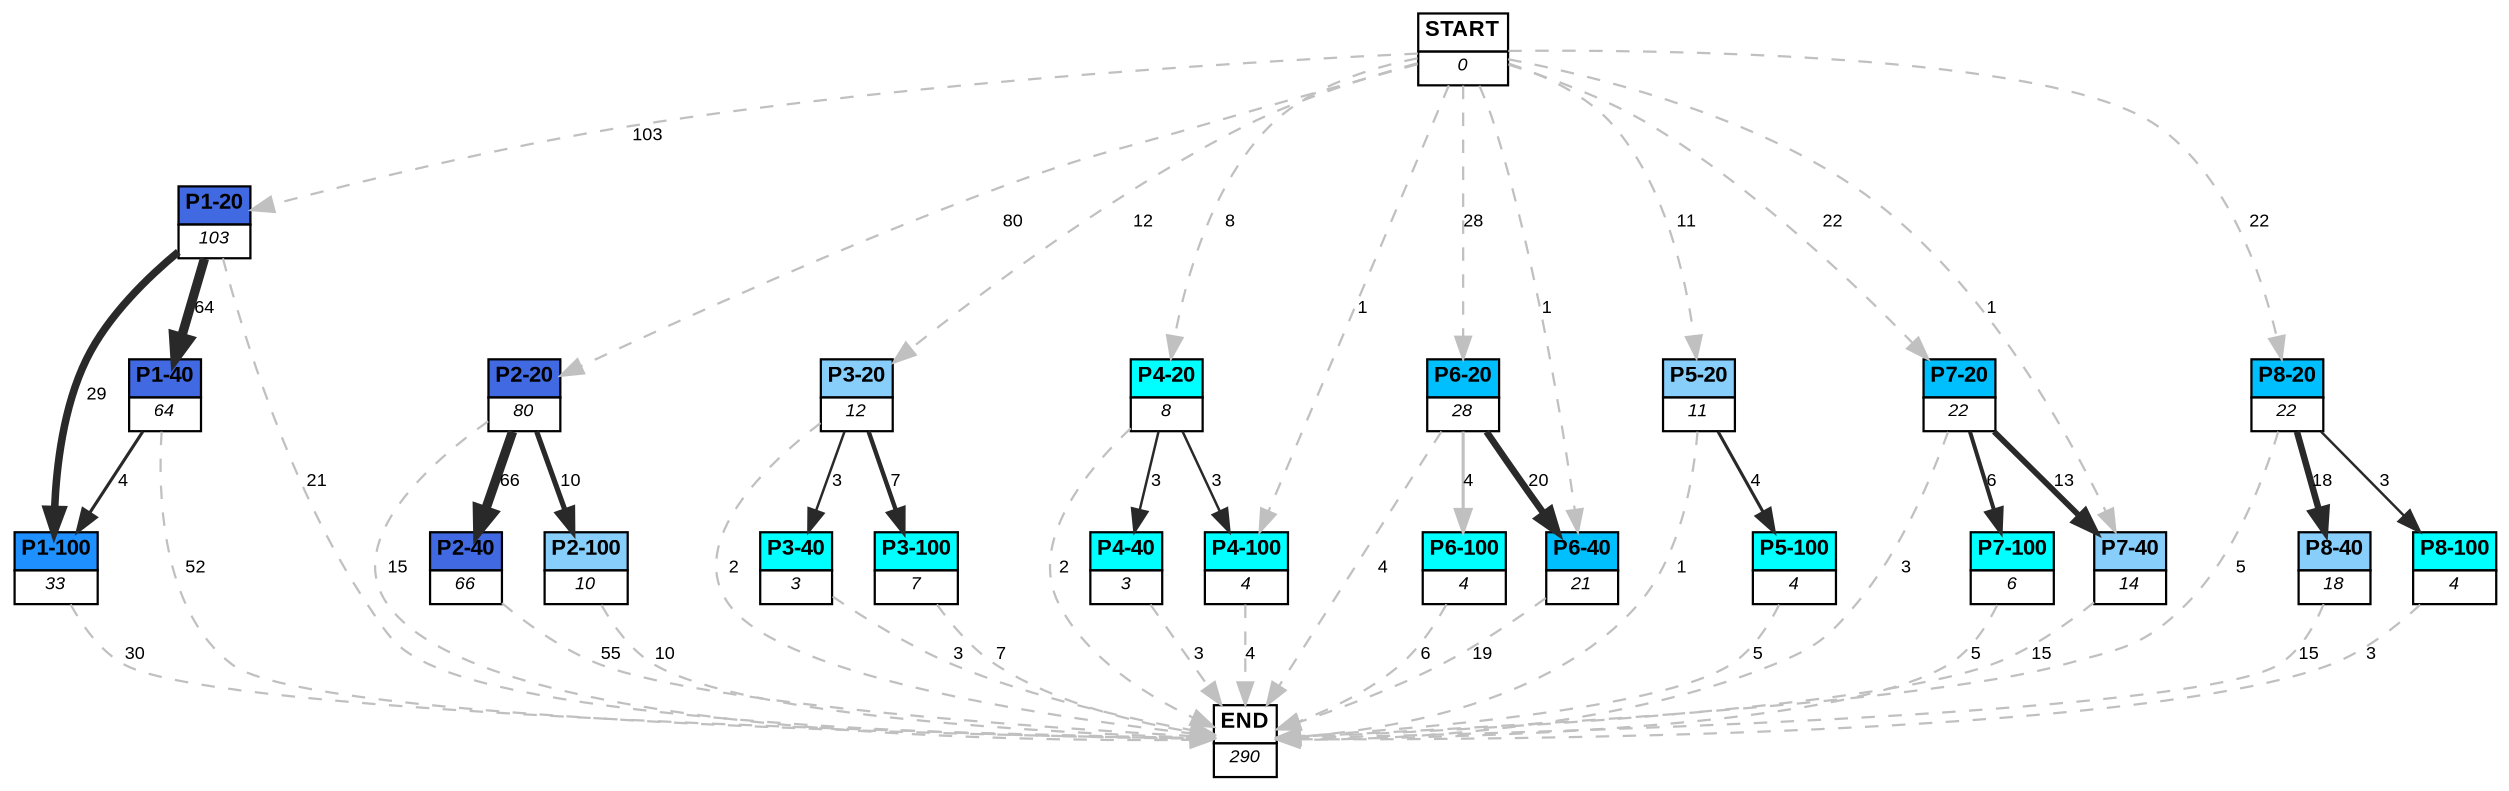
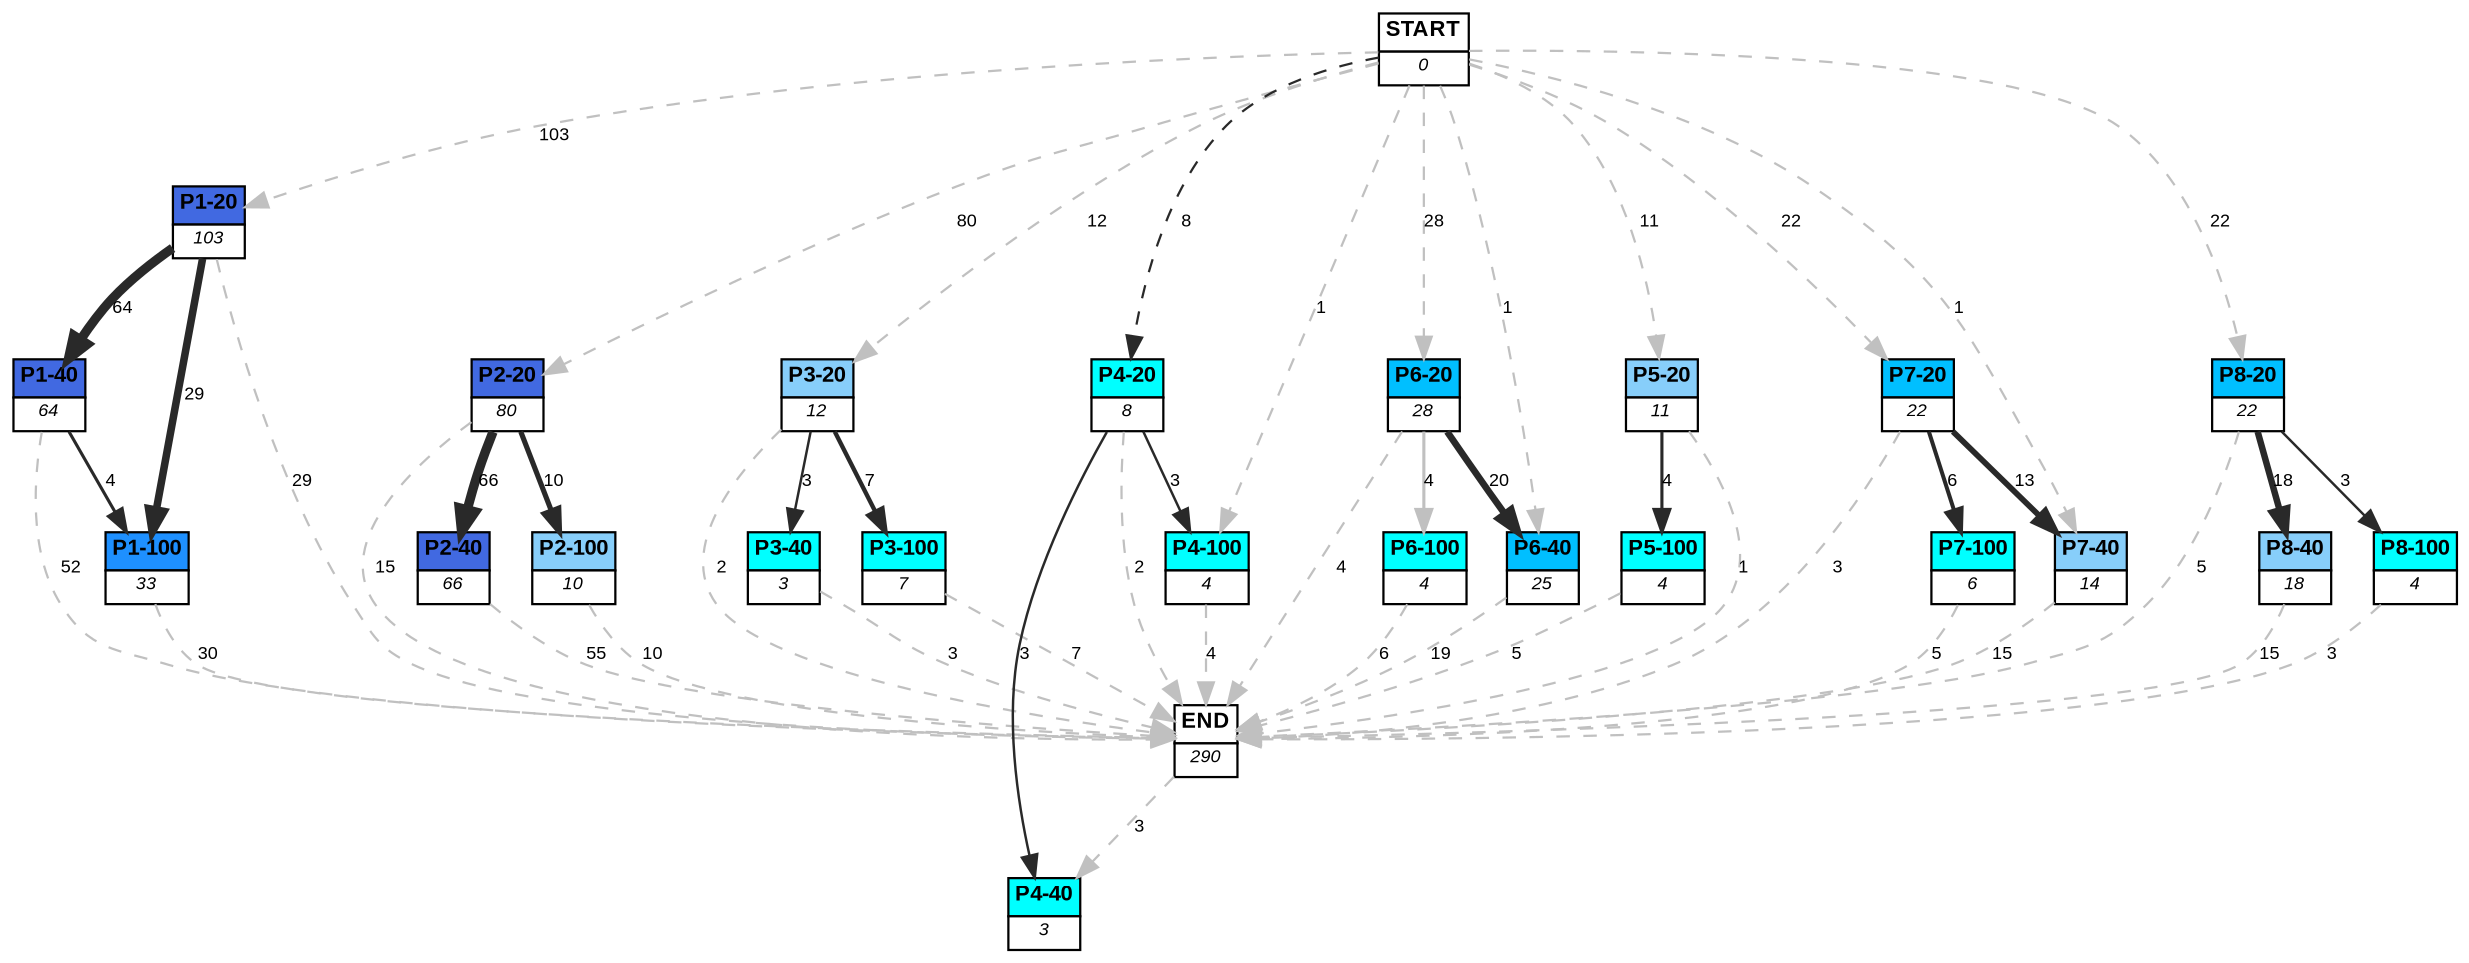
(1248, 152) -> (1206, 150)
(318, 482) -> (303, 482)
(1582, 584) -> (1543, 584)
(1179, 646) -> (1133, 819)
